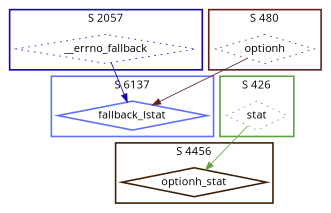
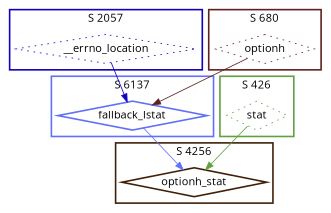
(265, 19) -> (265, 19)
(106, 49) -> (106, 49)
none -> (162, 148)
(194, 152) -> (194, 152)
